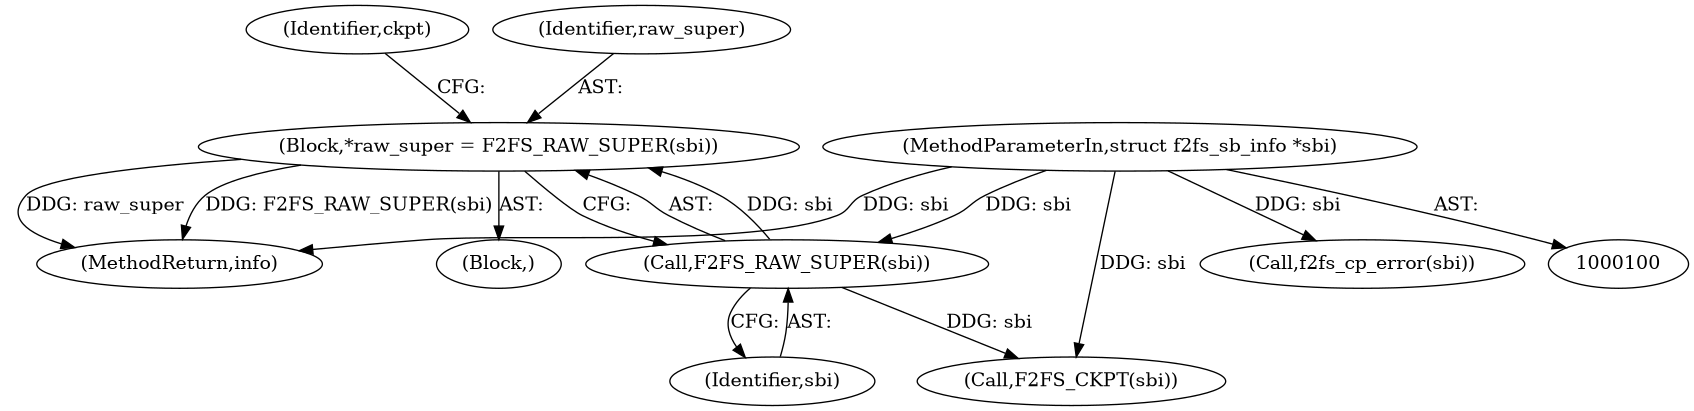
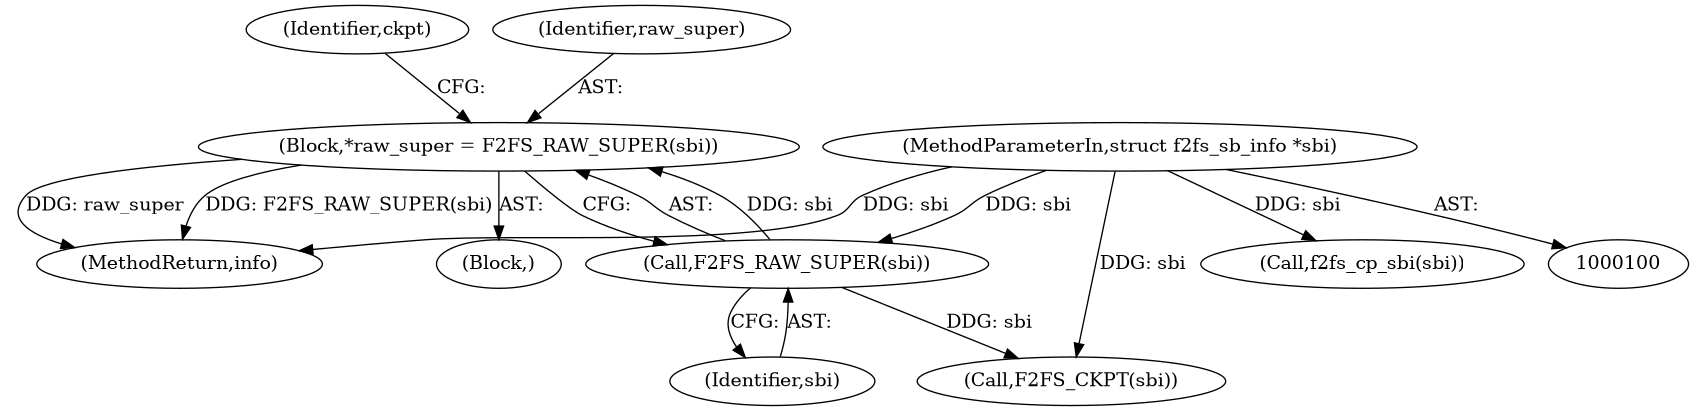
(1362, 264) -> (1362, 264)
